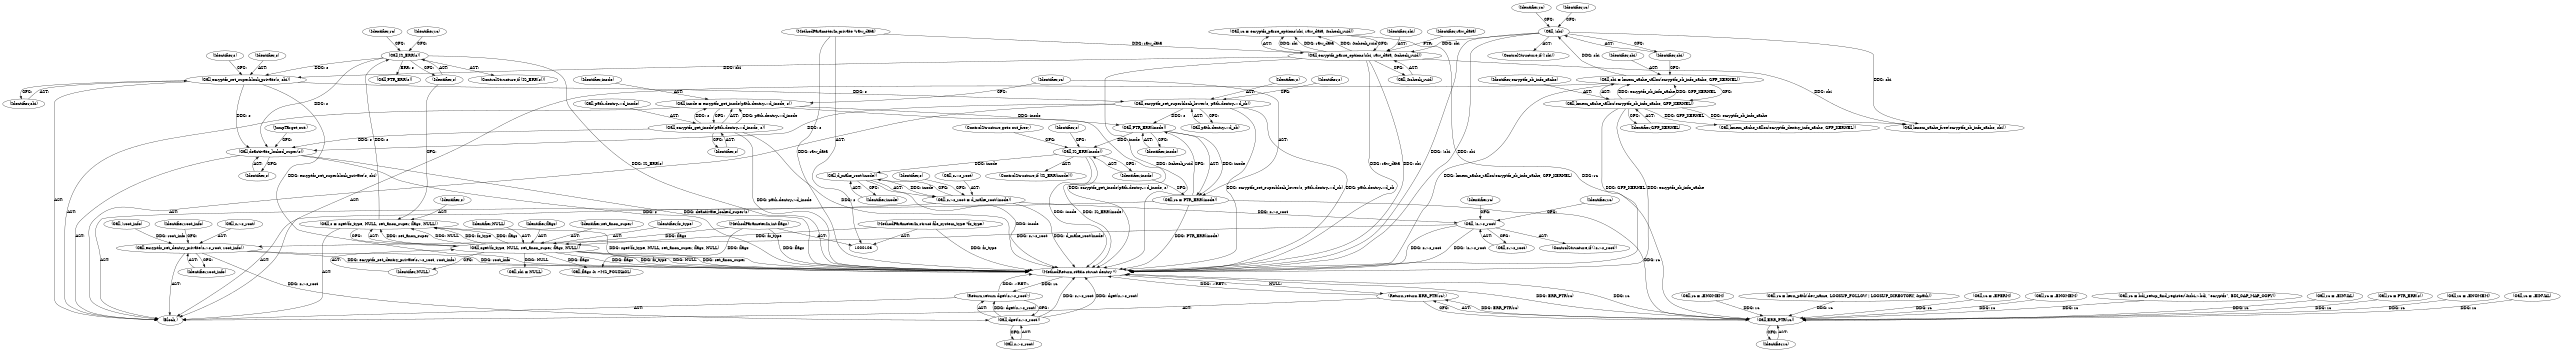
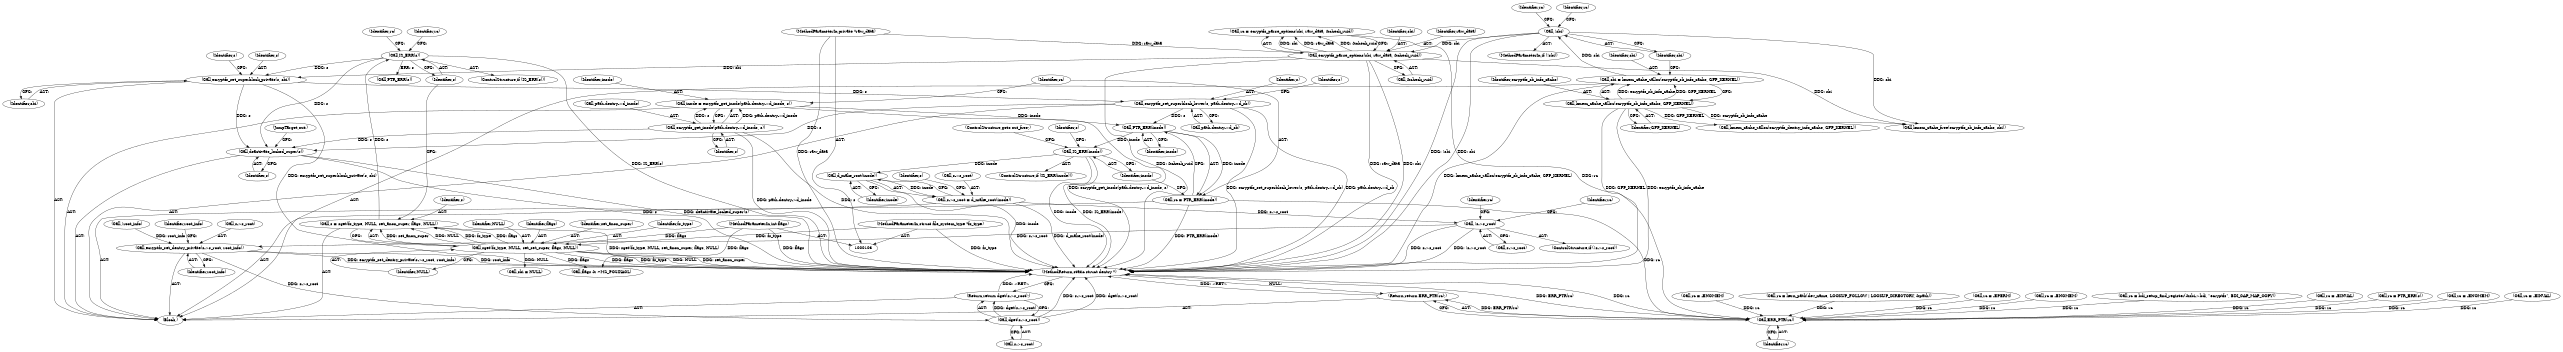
(1429, 44) -> (1429, 44)
(1528, 56) -> (1528, 56)
(525, 248) -> (525, 248)
(1050, 284) -> (1050, 284)
